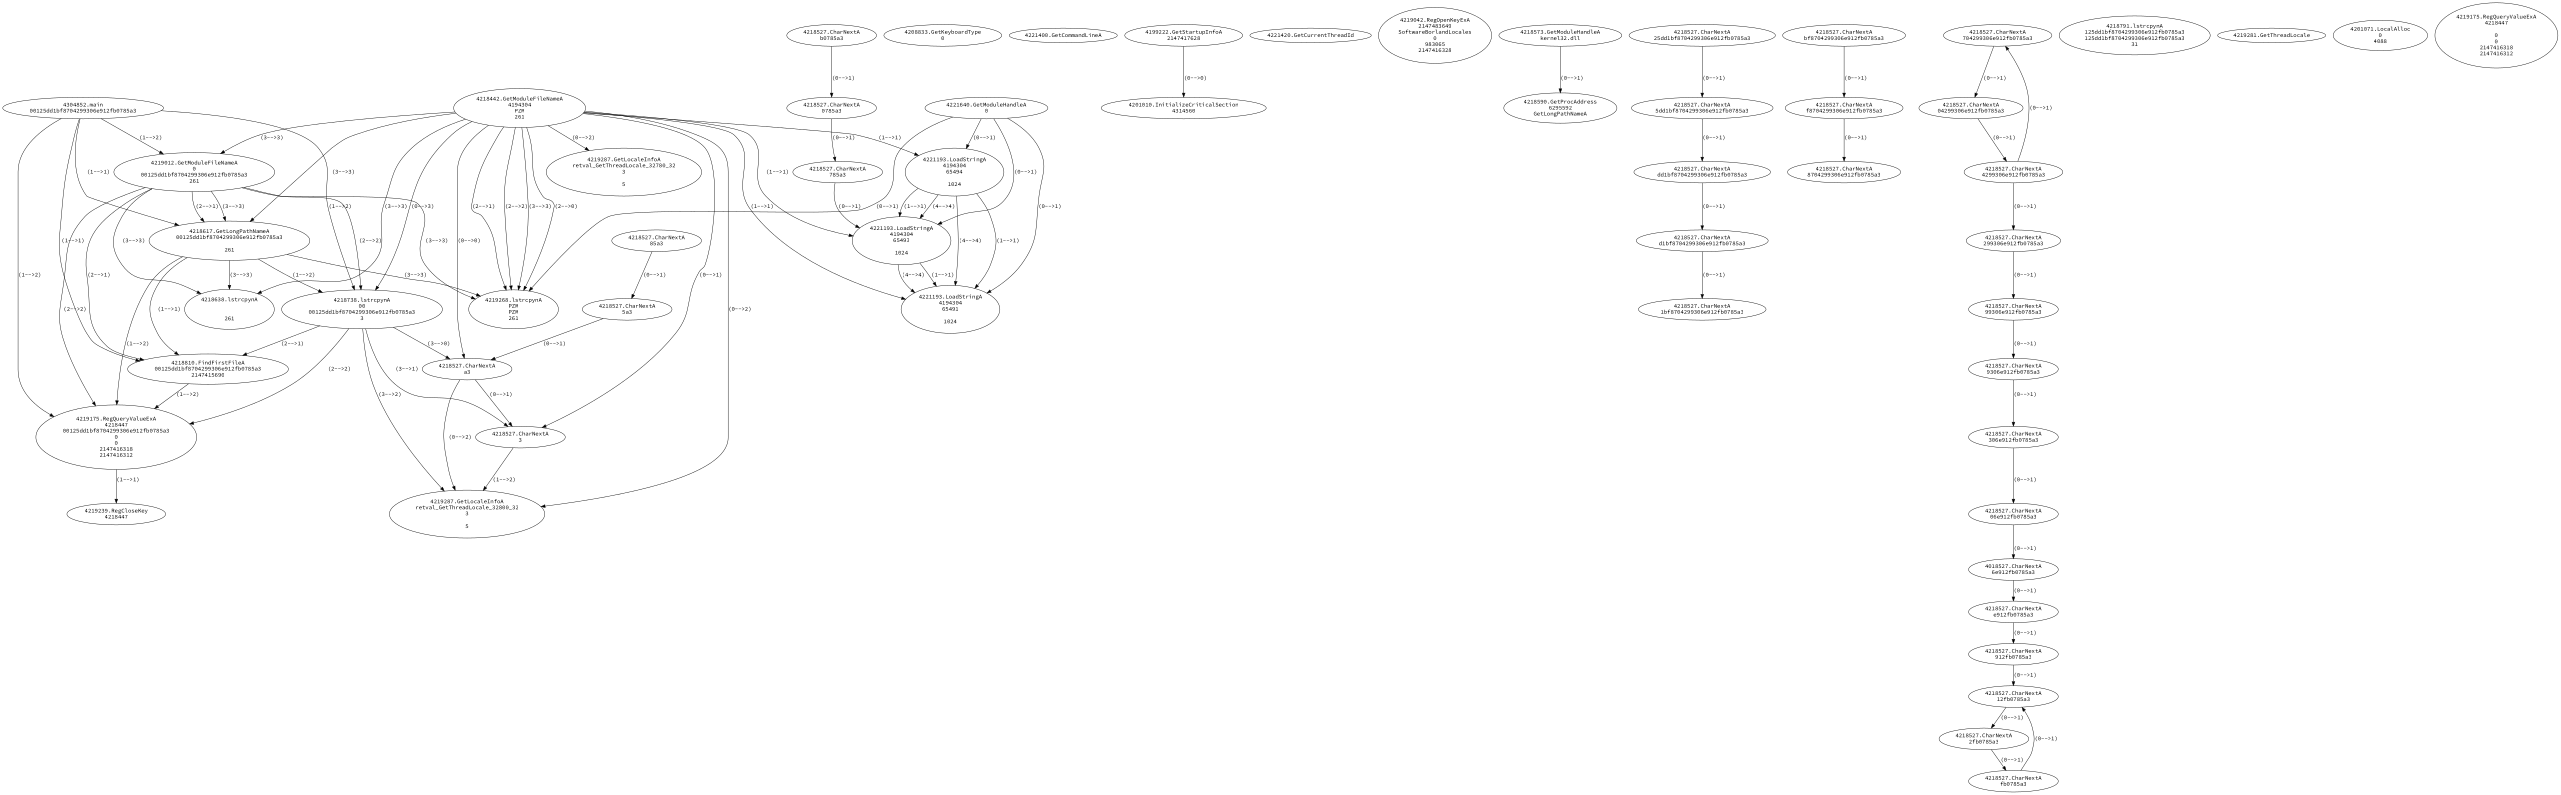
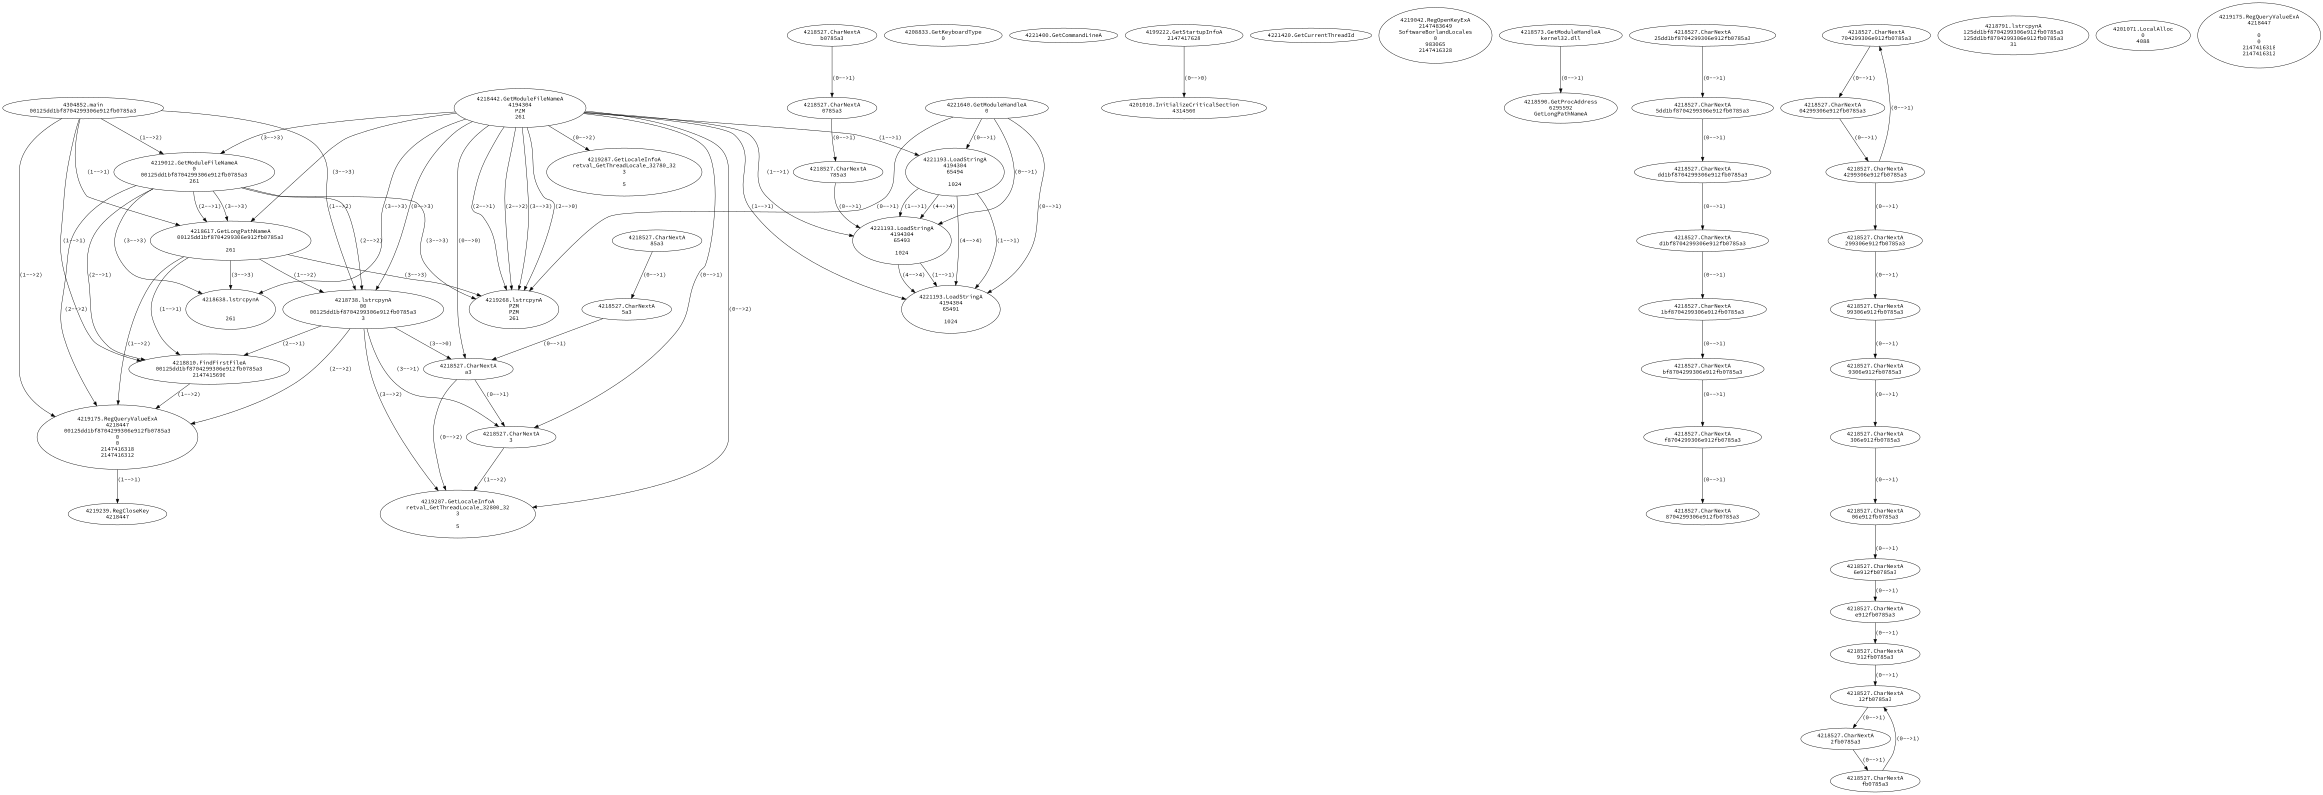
(2272, 35) -> none
none -> (1703, 337)
(2013, 570) -> (1875, 570)
